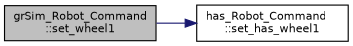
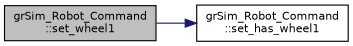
(272, 23) -> (272, 23)
